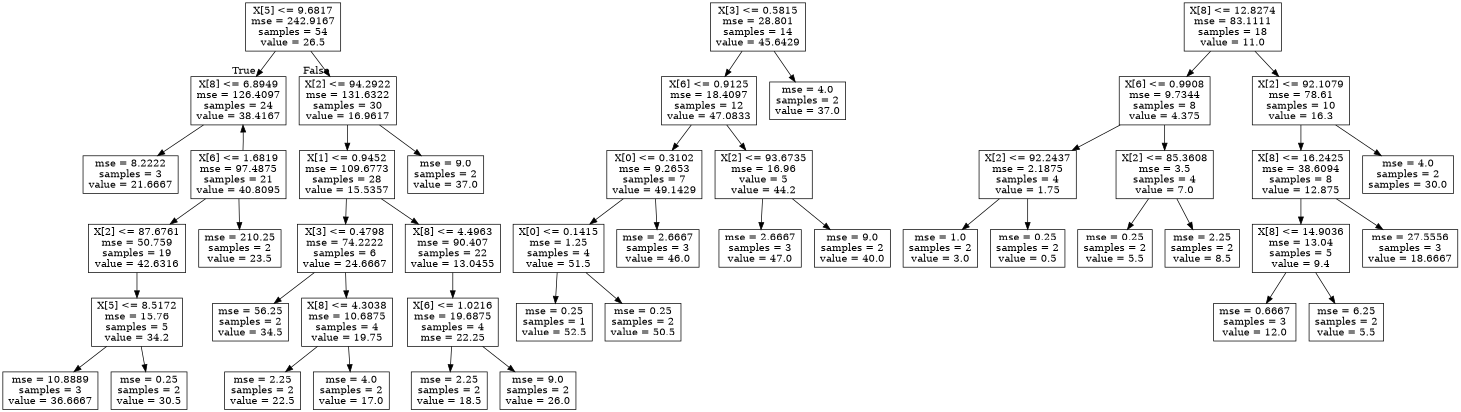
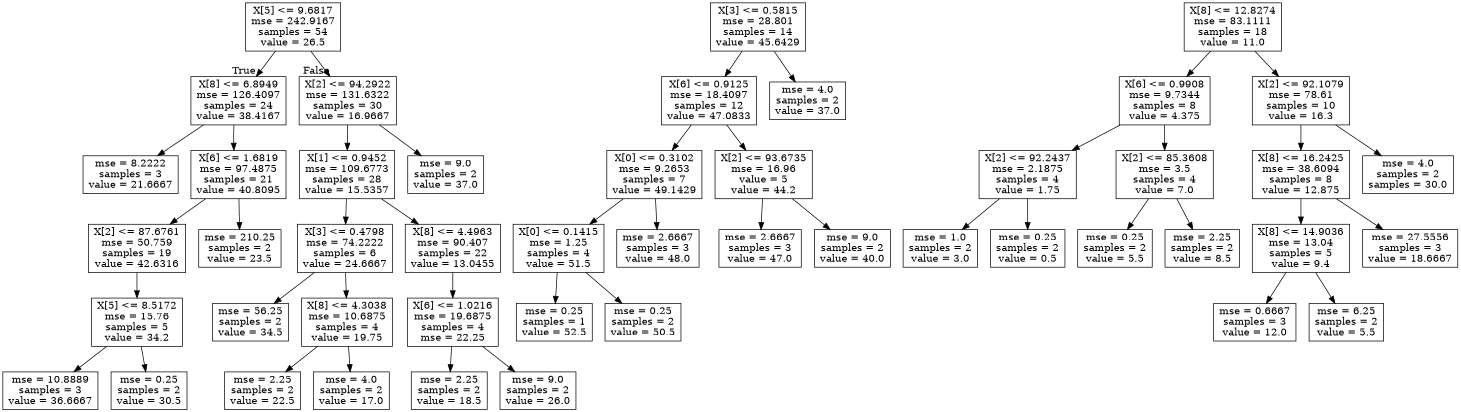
(348, 101) -> (348, 101)
(243, 141) -> (234, 134)
(658, 248) -> (658, 248)
